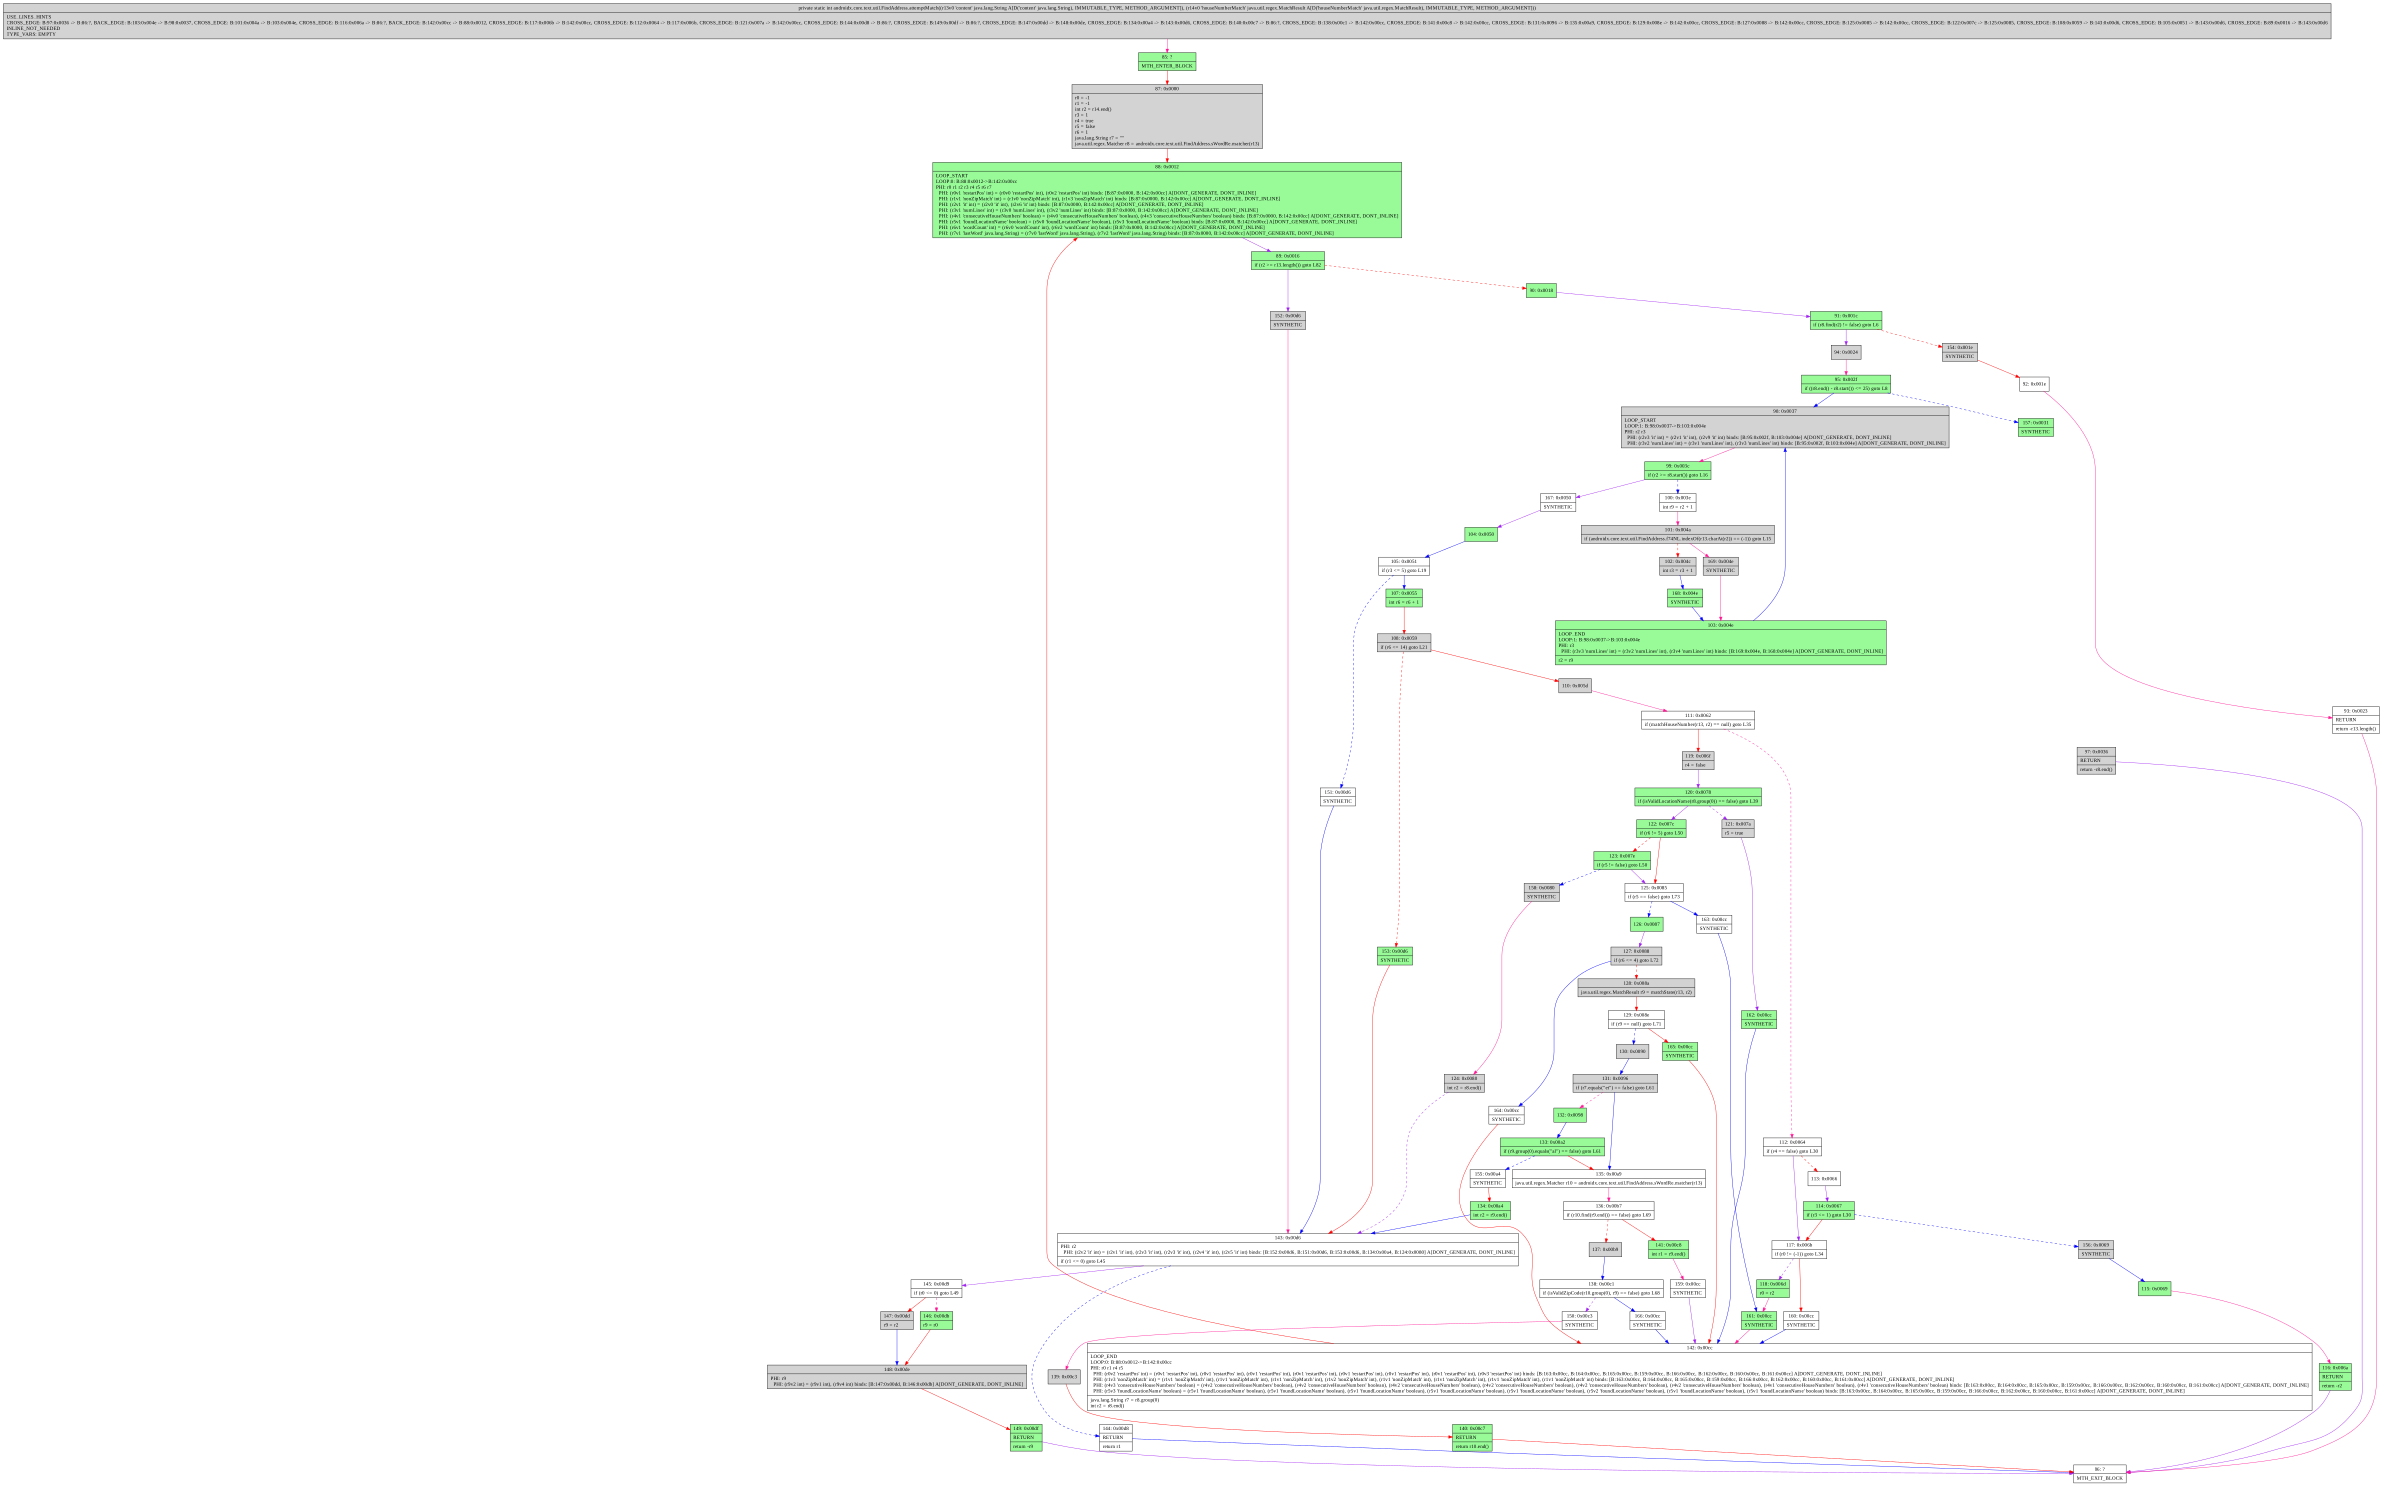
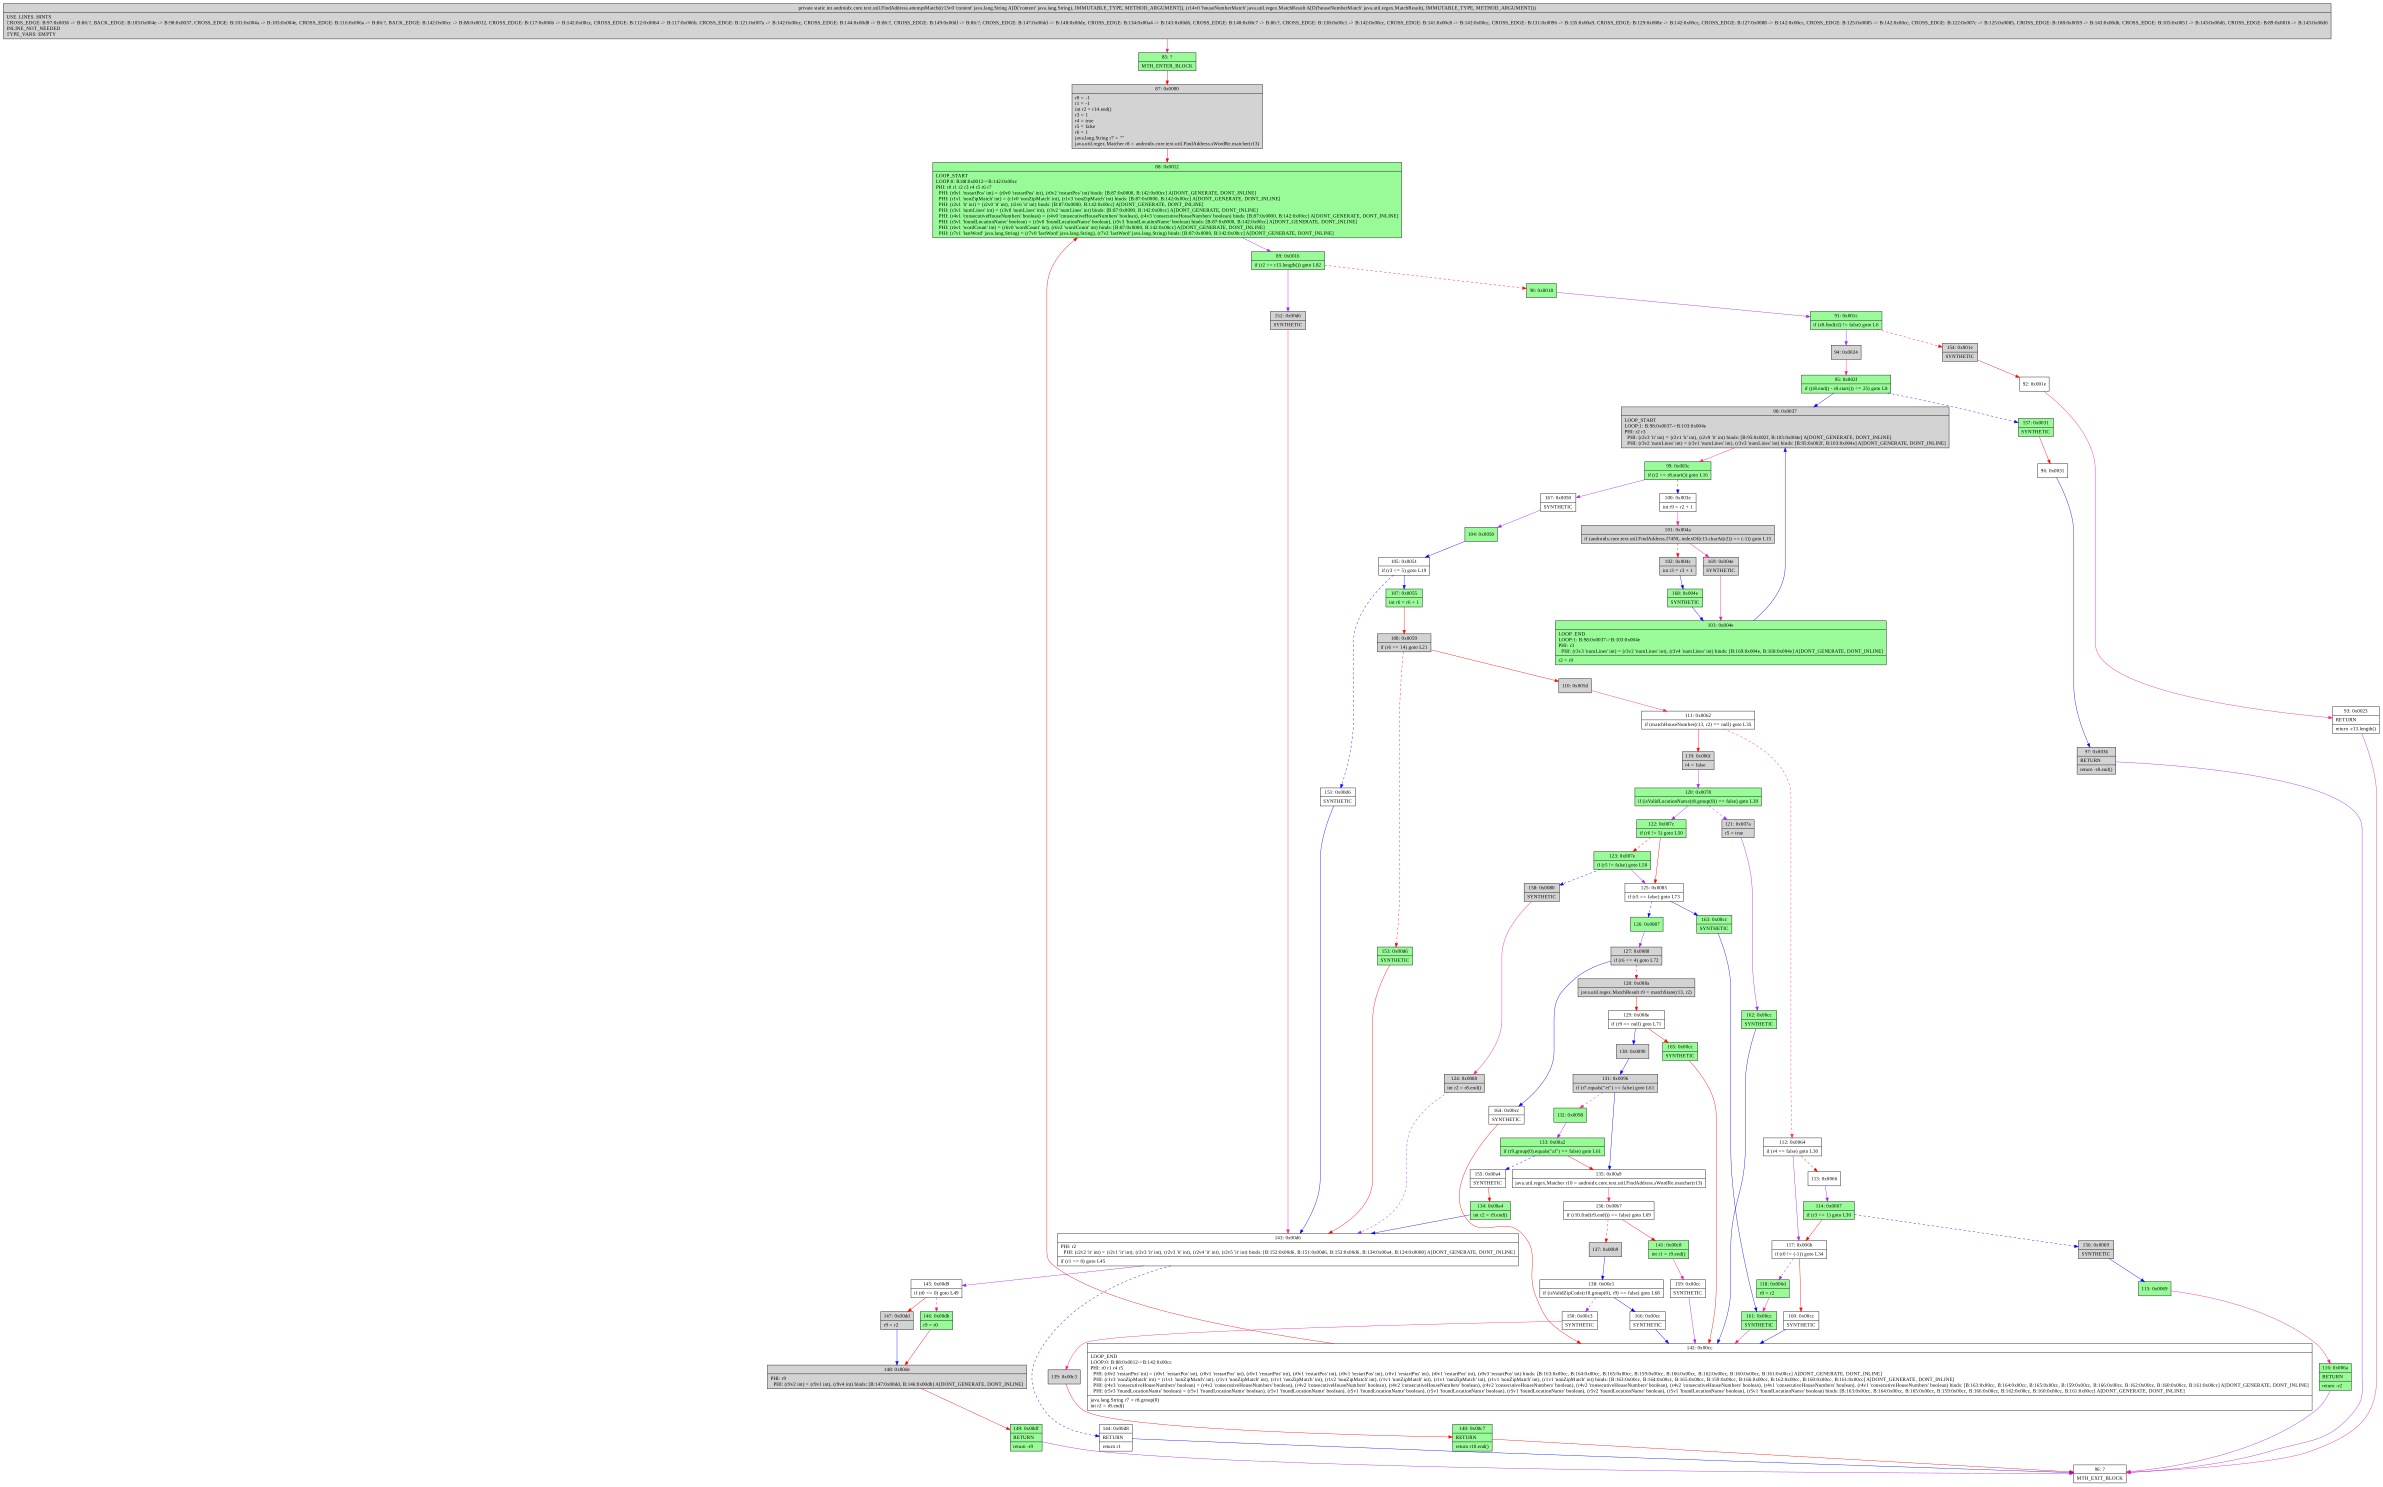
none -> (2053, 471)
(1714, 924) -> (1714, 924)
(1635, 1035) -> (1635, 1035)
(1563, 1128) -> (1563, 1128)
